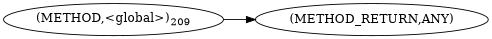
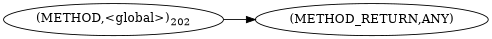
(181, 18) -> (181, 18)
